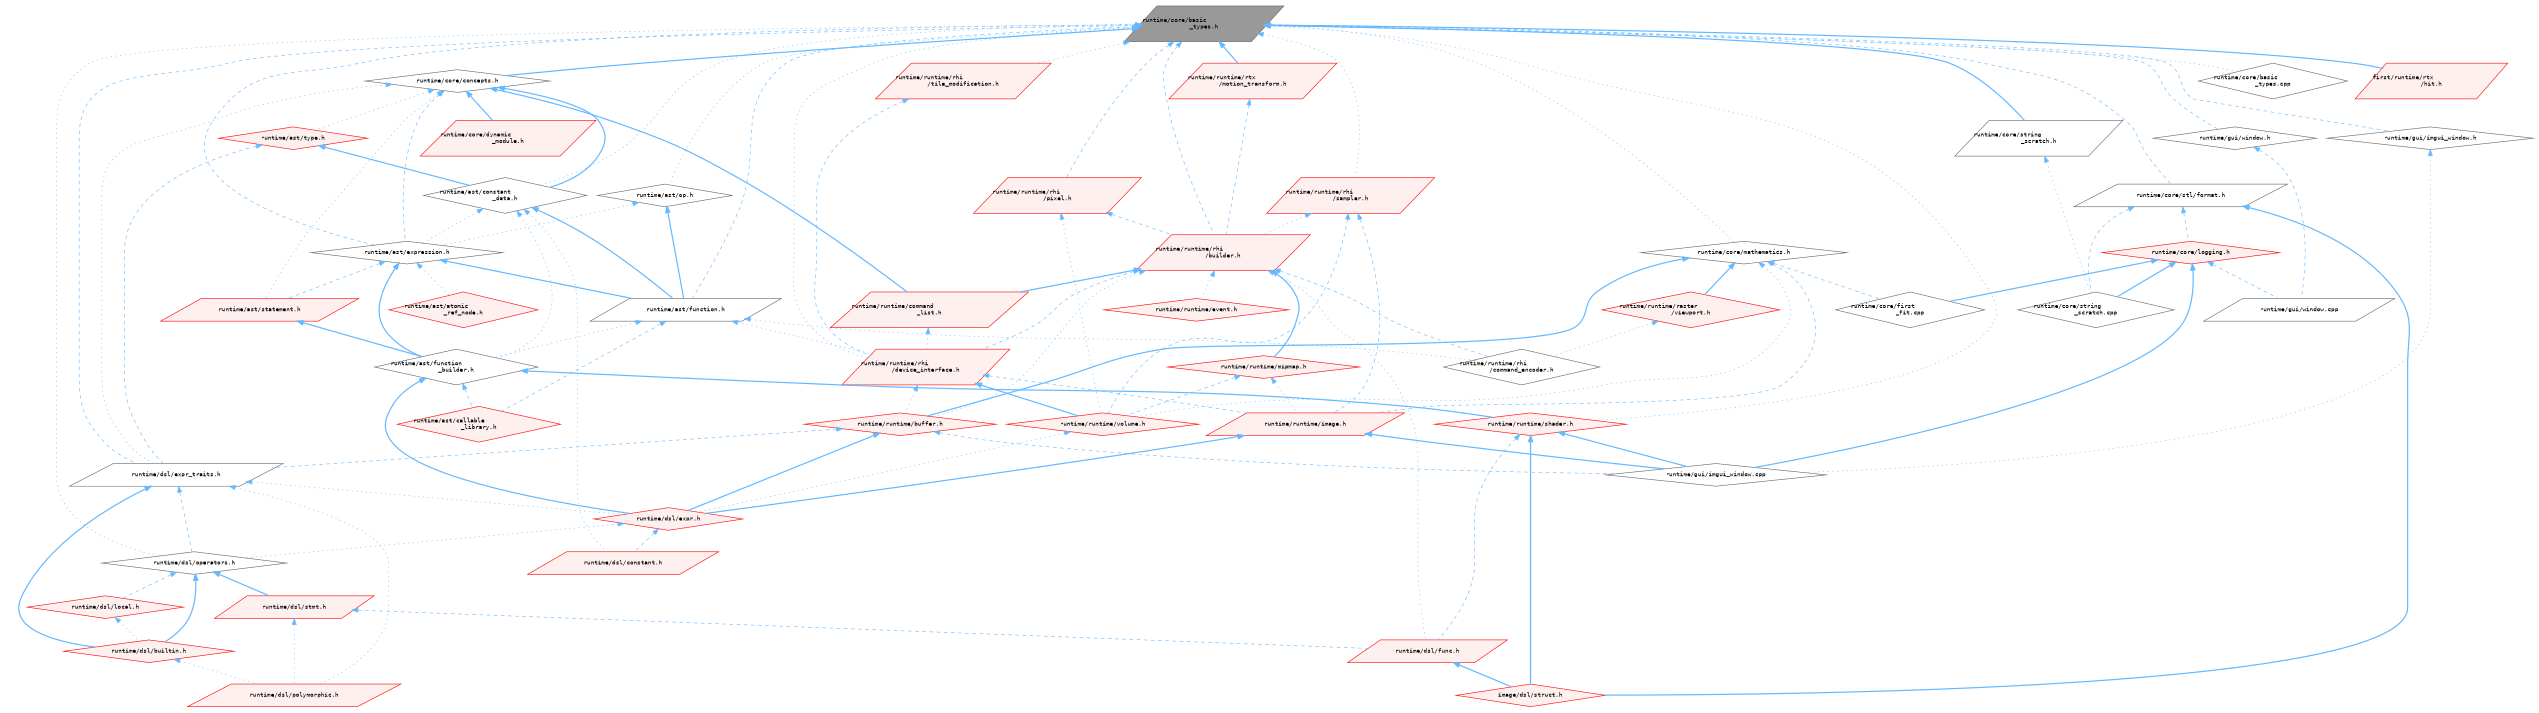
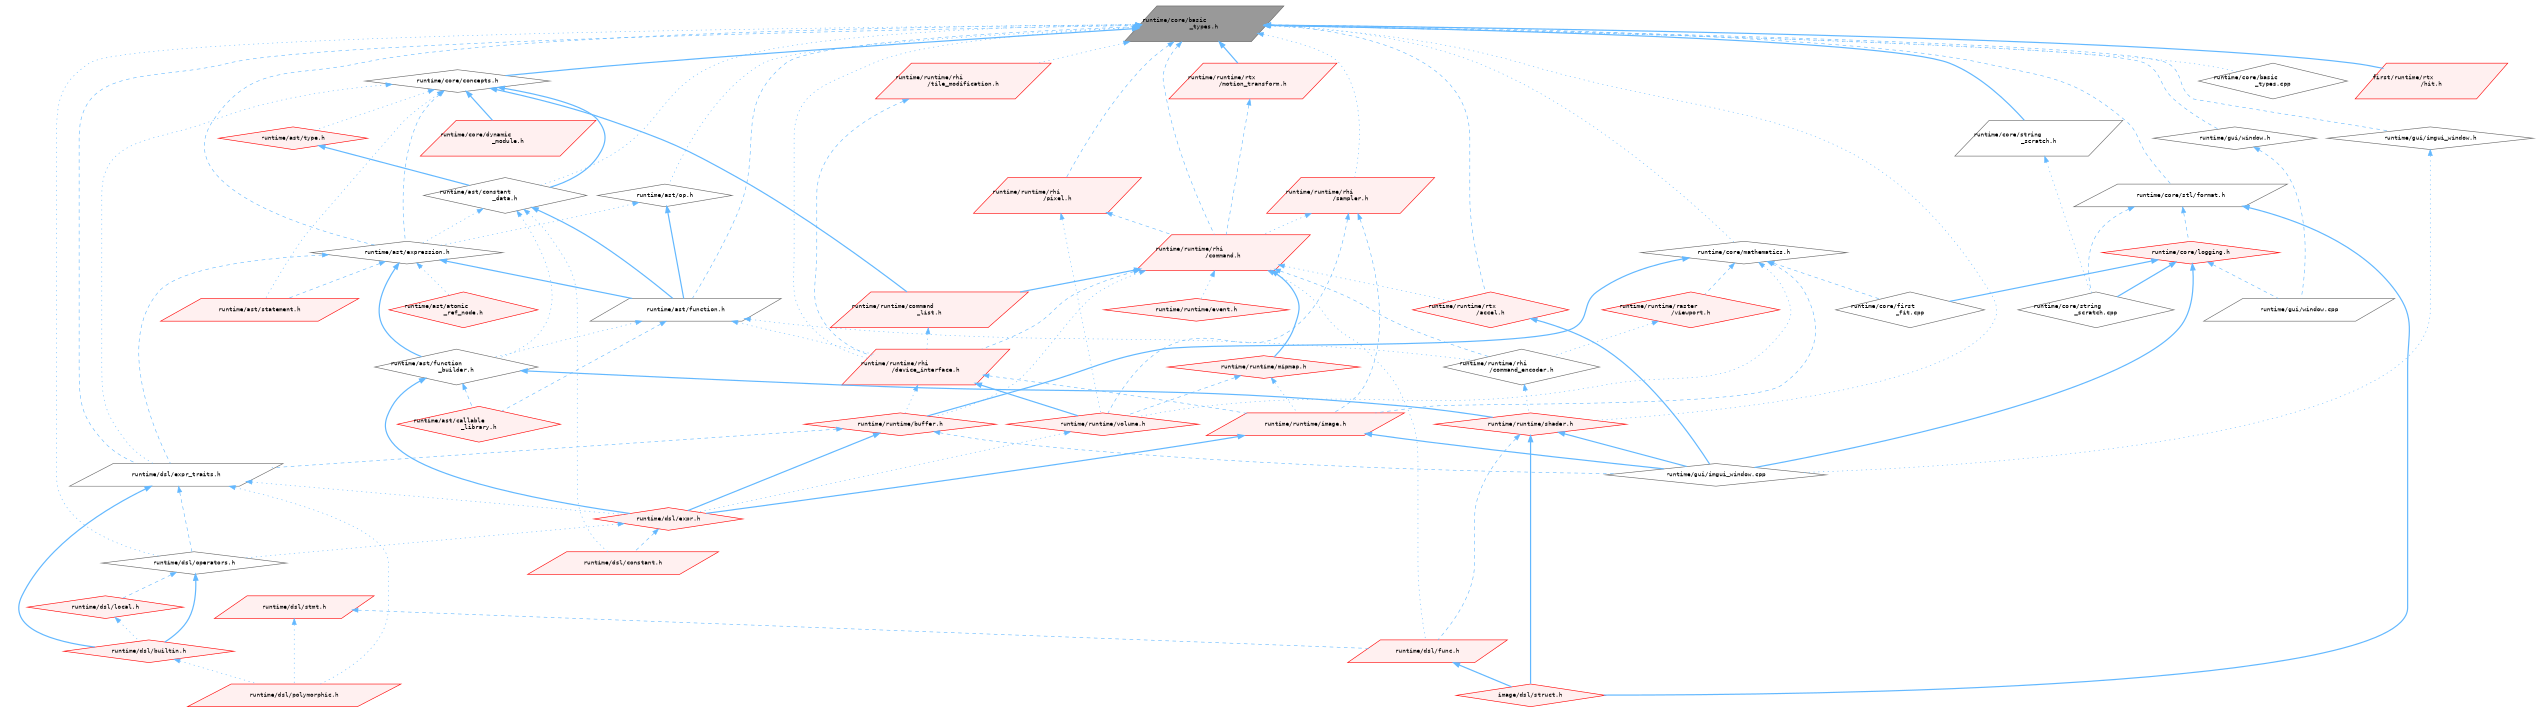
(1223, 253) -> (1223, 253)
(124, 273) -> (156, 296)
(1718, 281) -> (1718, 281)
none -> (1491, 310)
(363, 340) -> none
none -> (1527, 400)
(244, 585) -> none
